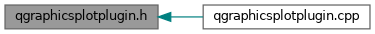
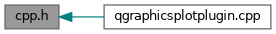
(82, 17) -> (32, 17)
